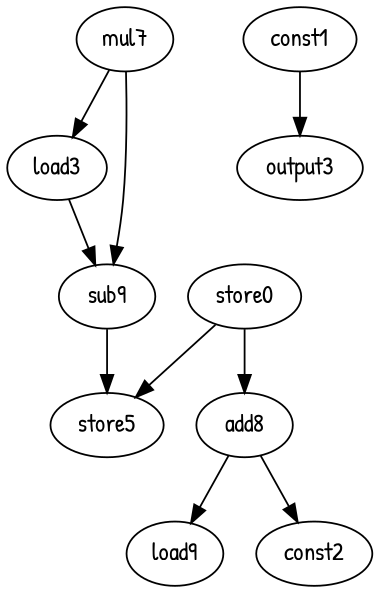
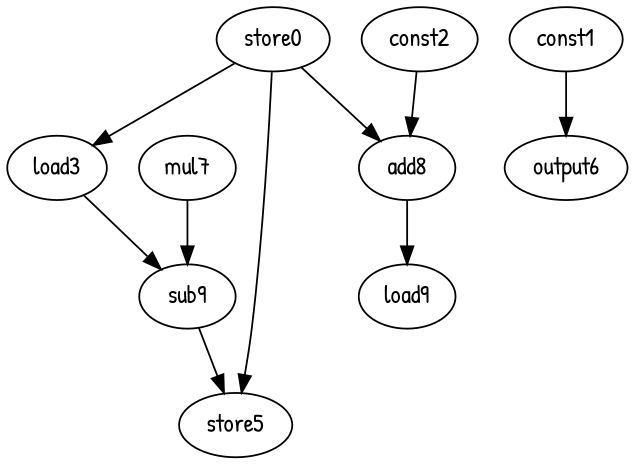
(95, 96) -> (172, 100)
(300, 168) -> (566, 168)
(275, 481) -> (414, 95)
